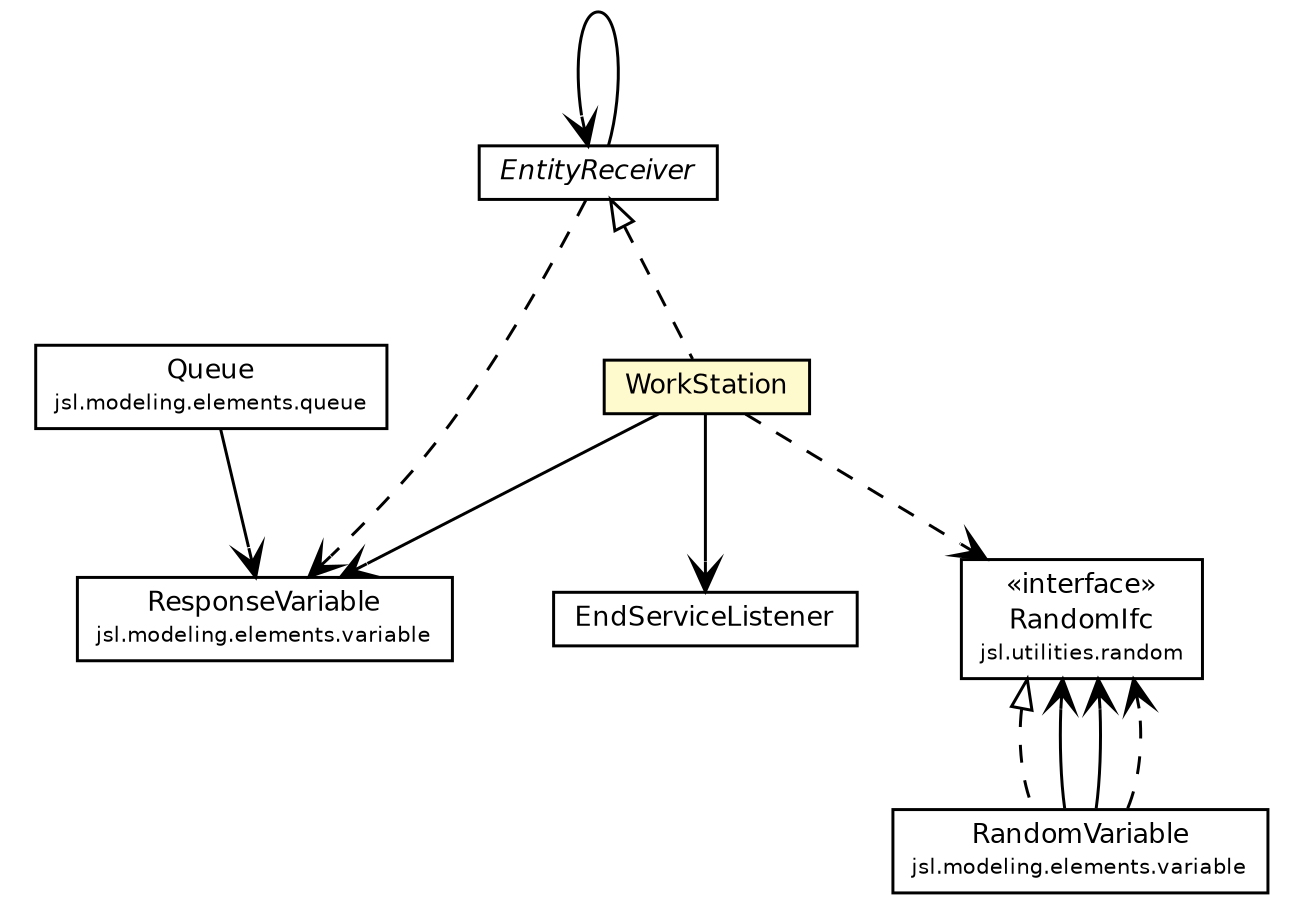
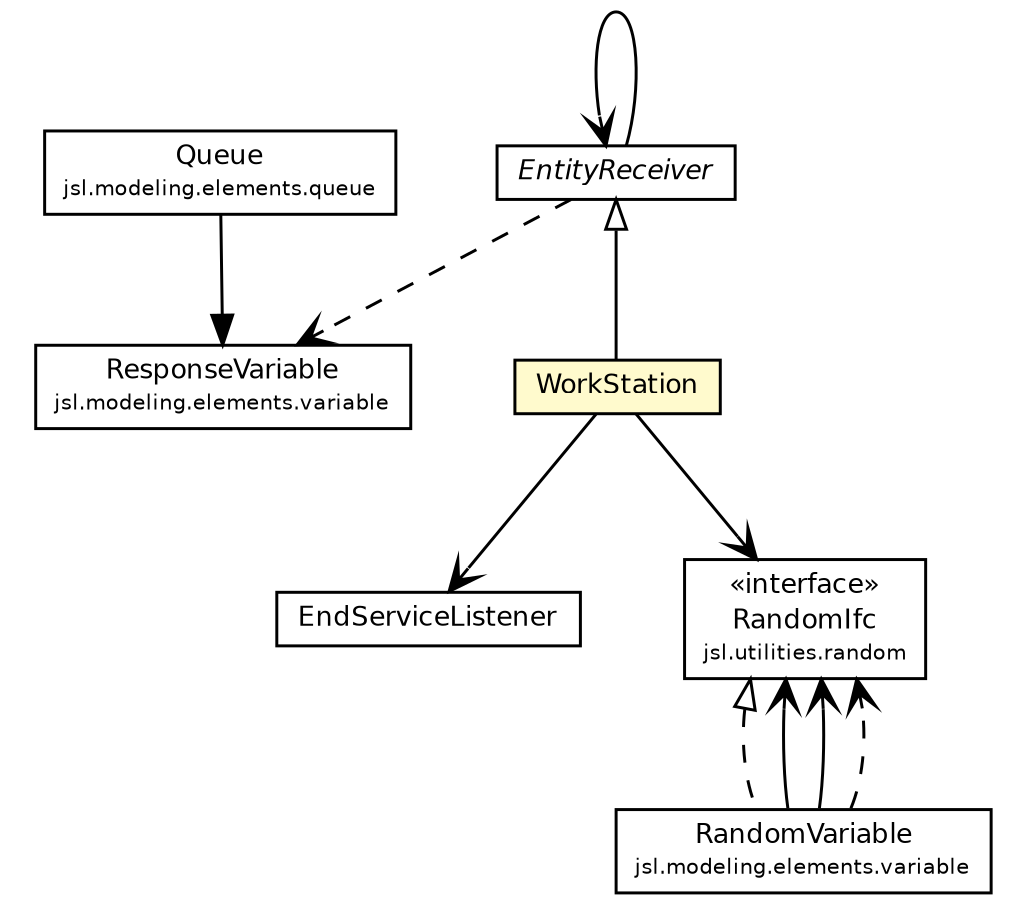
(659, 293) -> (616, 295)
(853, 479) -> (687, 475)
(235, 488) -> (222, 264)
(513, 489) -> none
